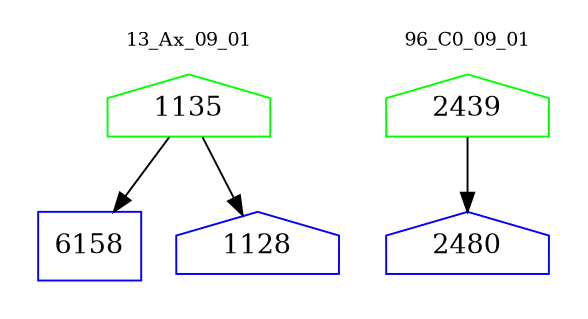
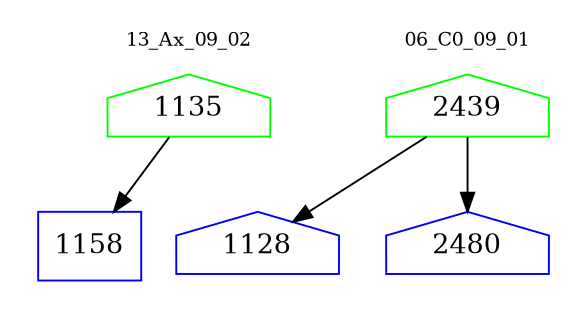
(189, 41) -> (189, 41)
(468, 41) -> (468, 41)
(218, 168) -> (383, 165)
(90, 246) -> (90, 246)
